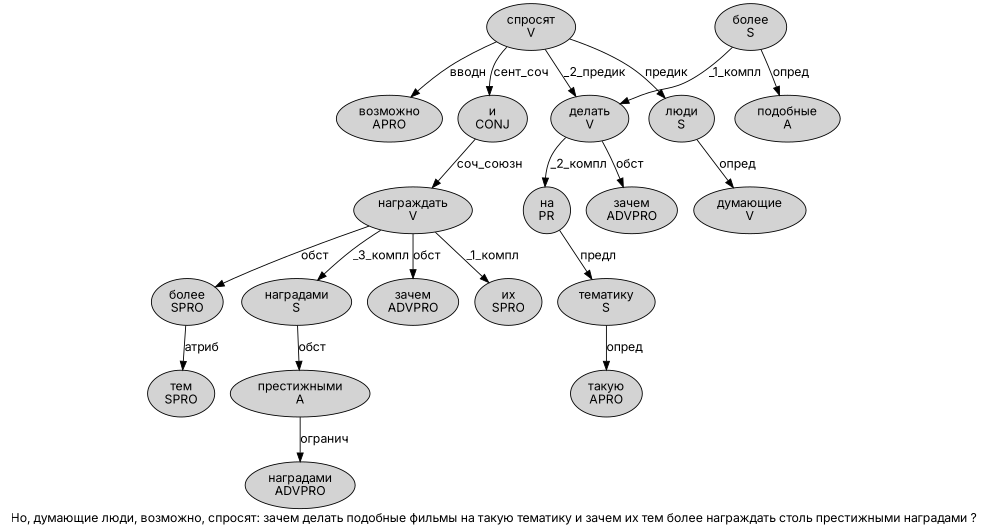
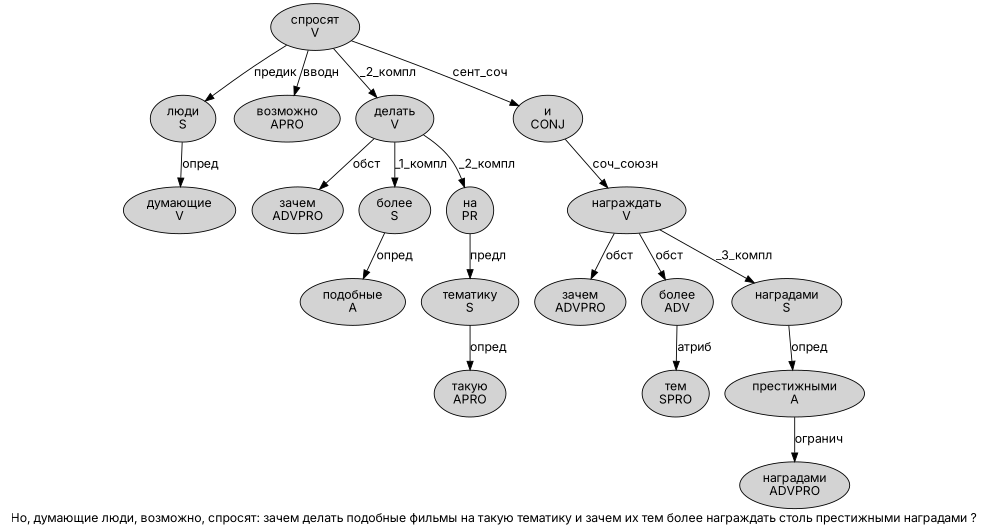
(595, 73) -> (388, 73)
(685, 83) -> (395, 160)
(187, 302) -> (677, 302)
(508, 302) -> none
(312, 348) -> (810, 348)
